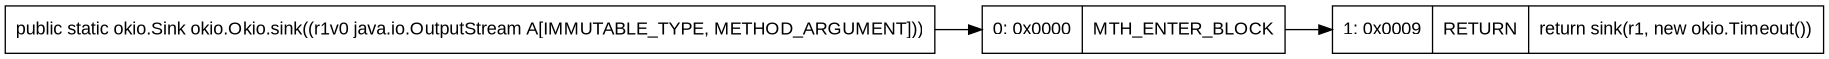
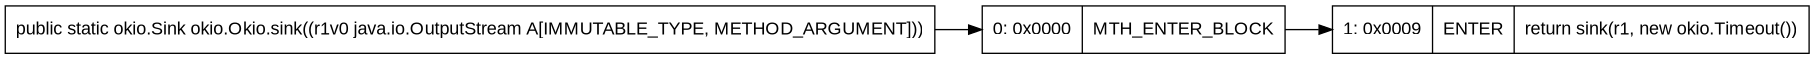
(1481, 29) -> (1473, 29)
